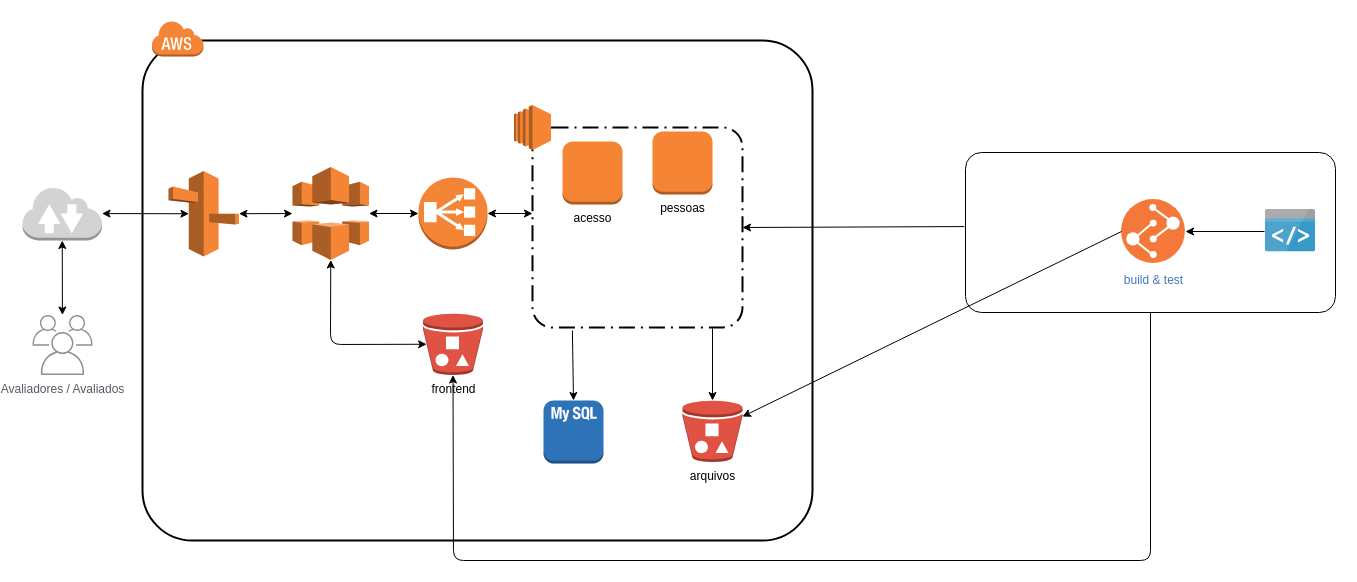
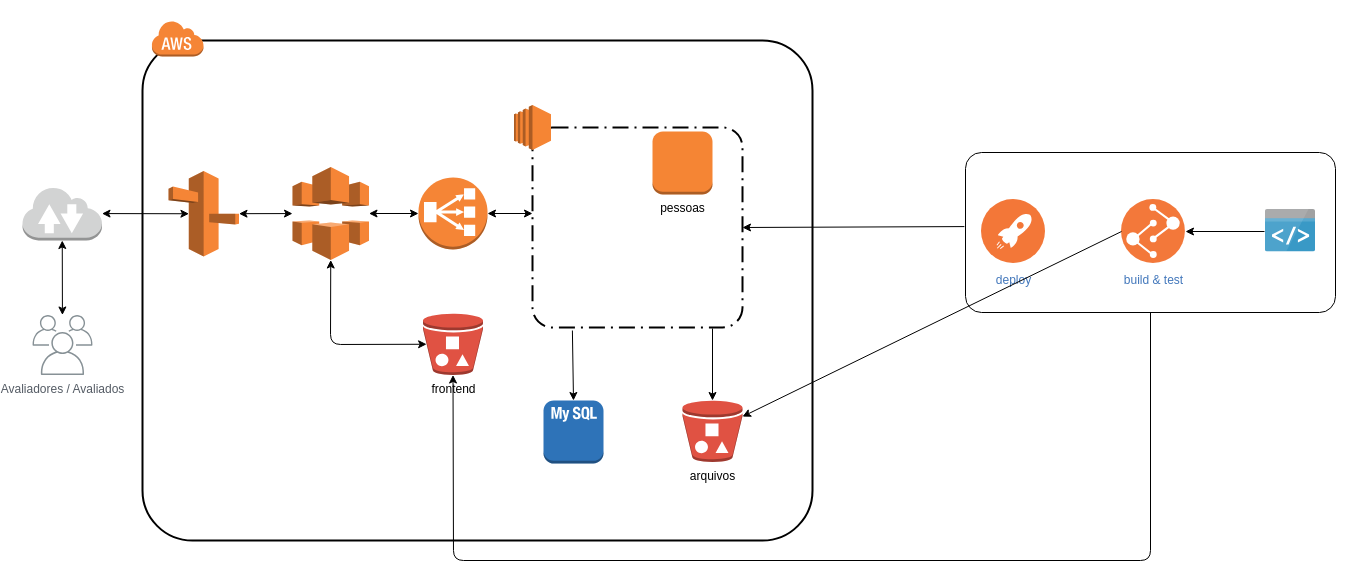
(593, 173) -> none
none -> (1014, 232)
